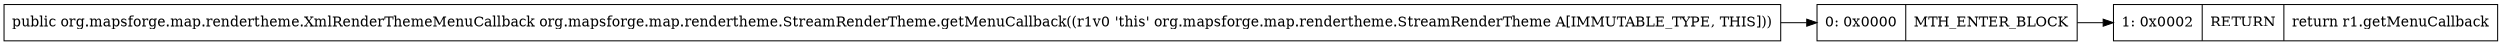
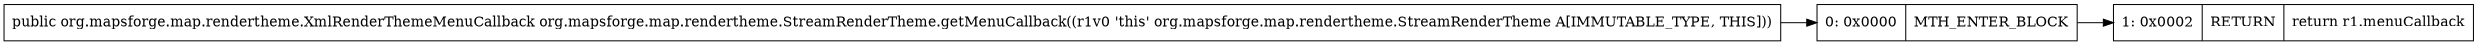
(2391, 22) -> (2379, 22)
